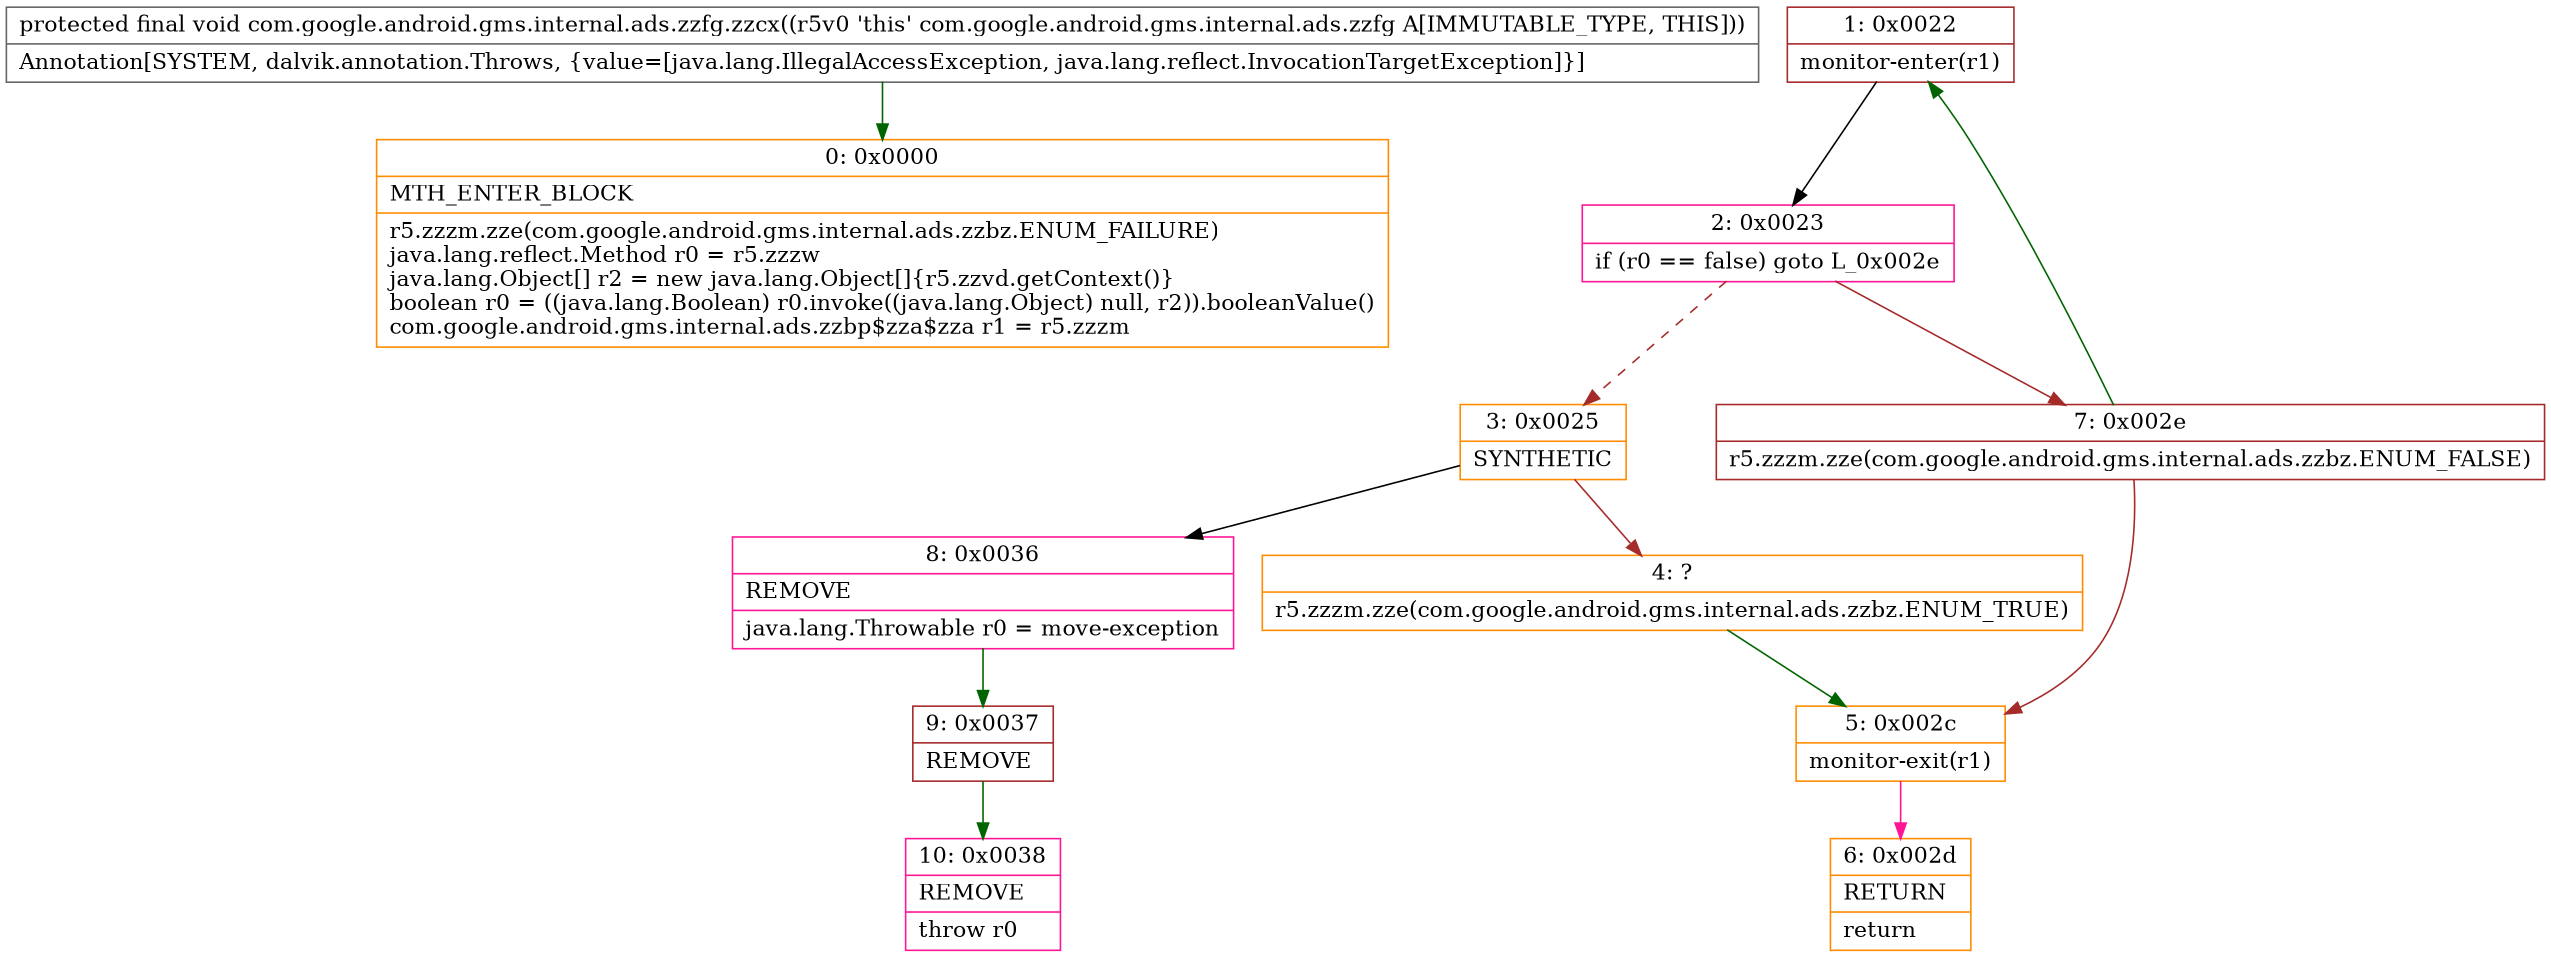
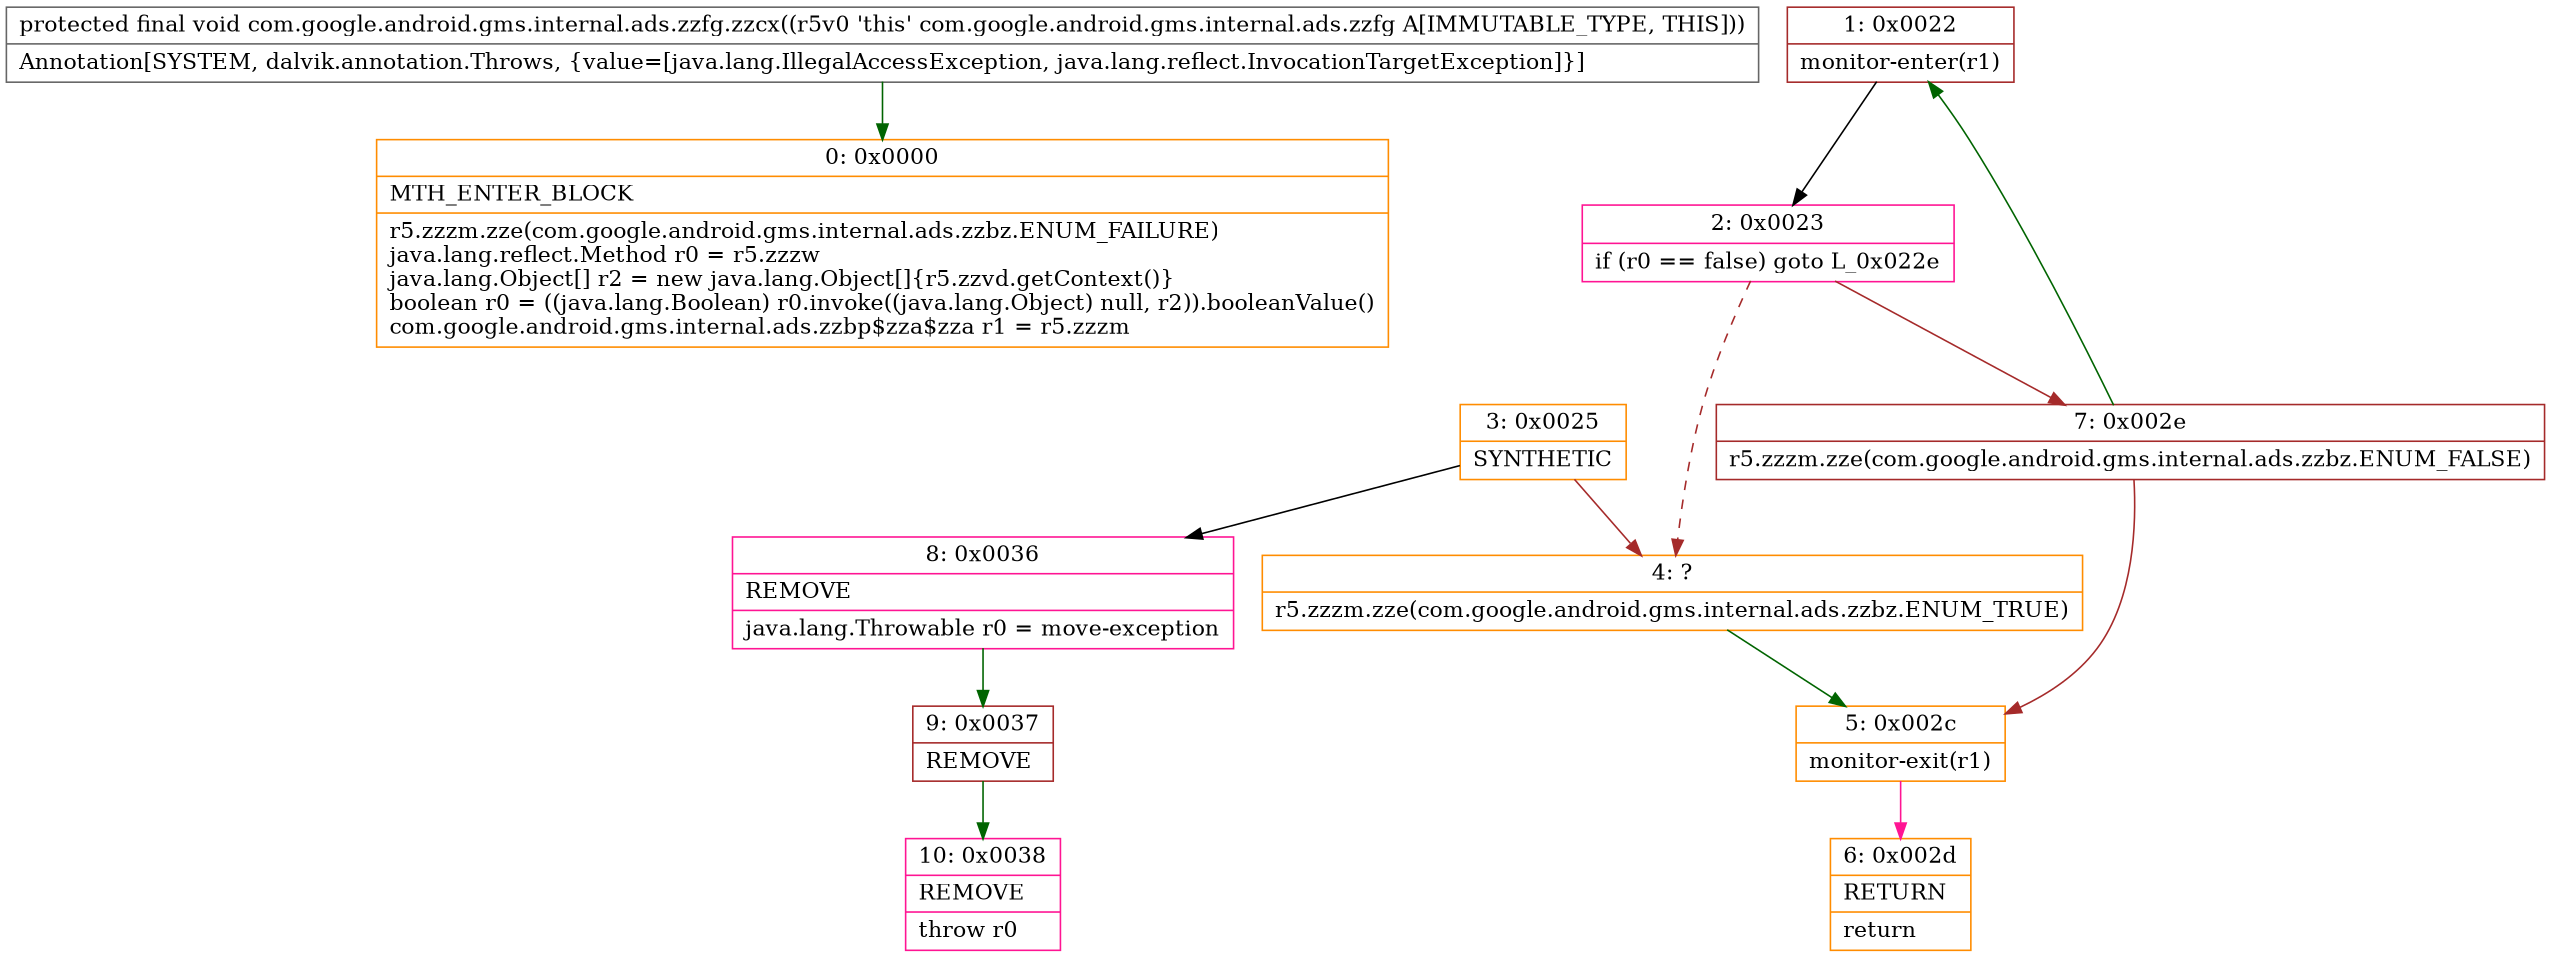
(1768, 262) -> (1768, 262)
(1661, 338) -> (1702, 407)
